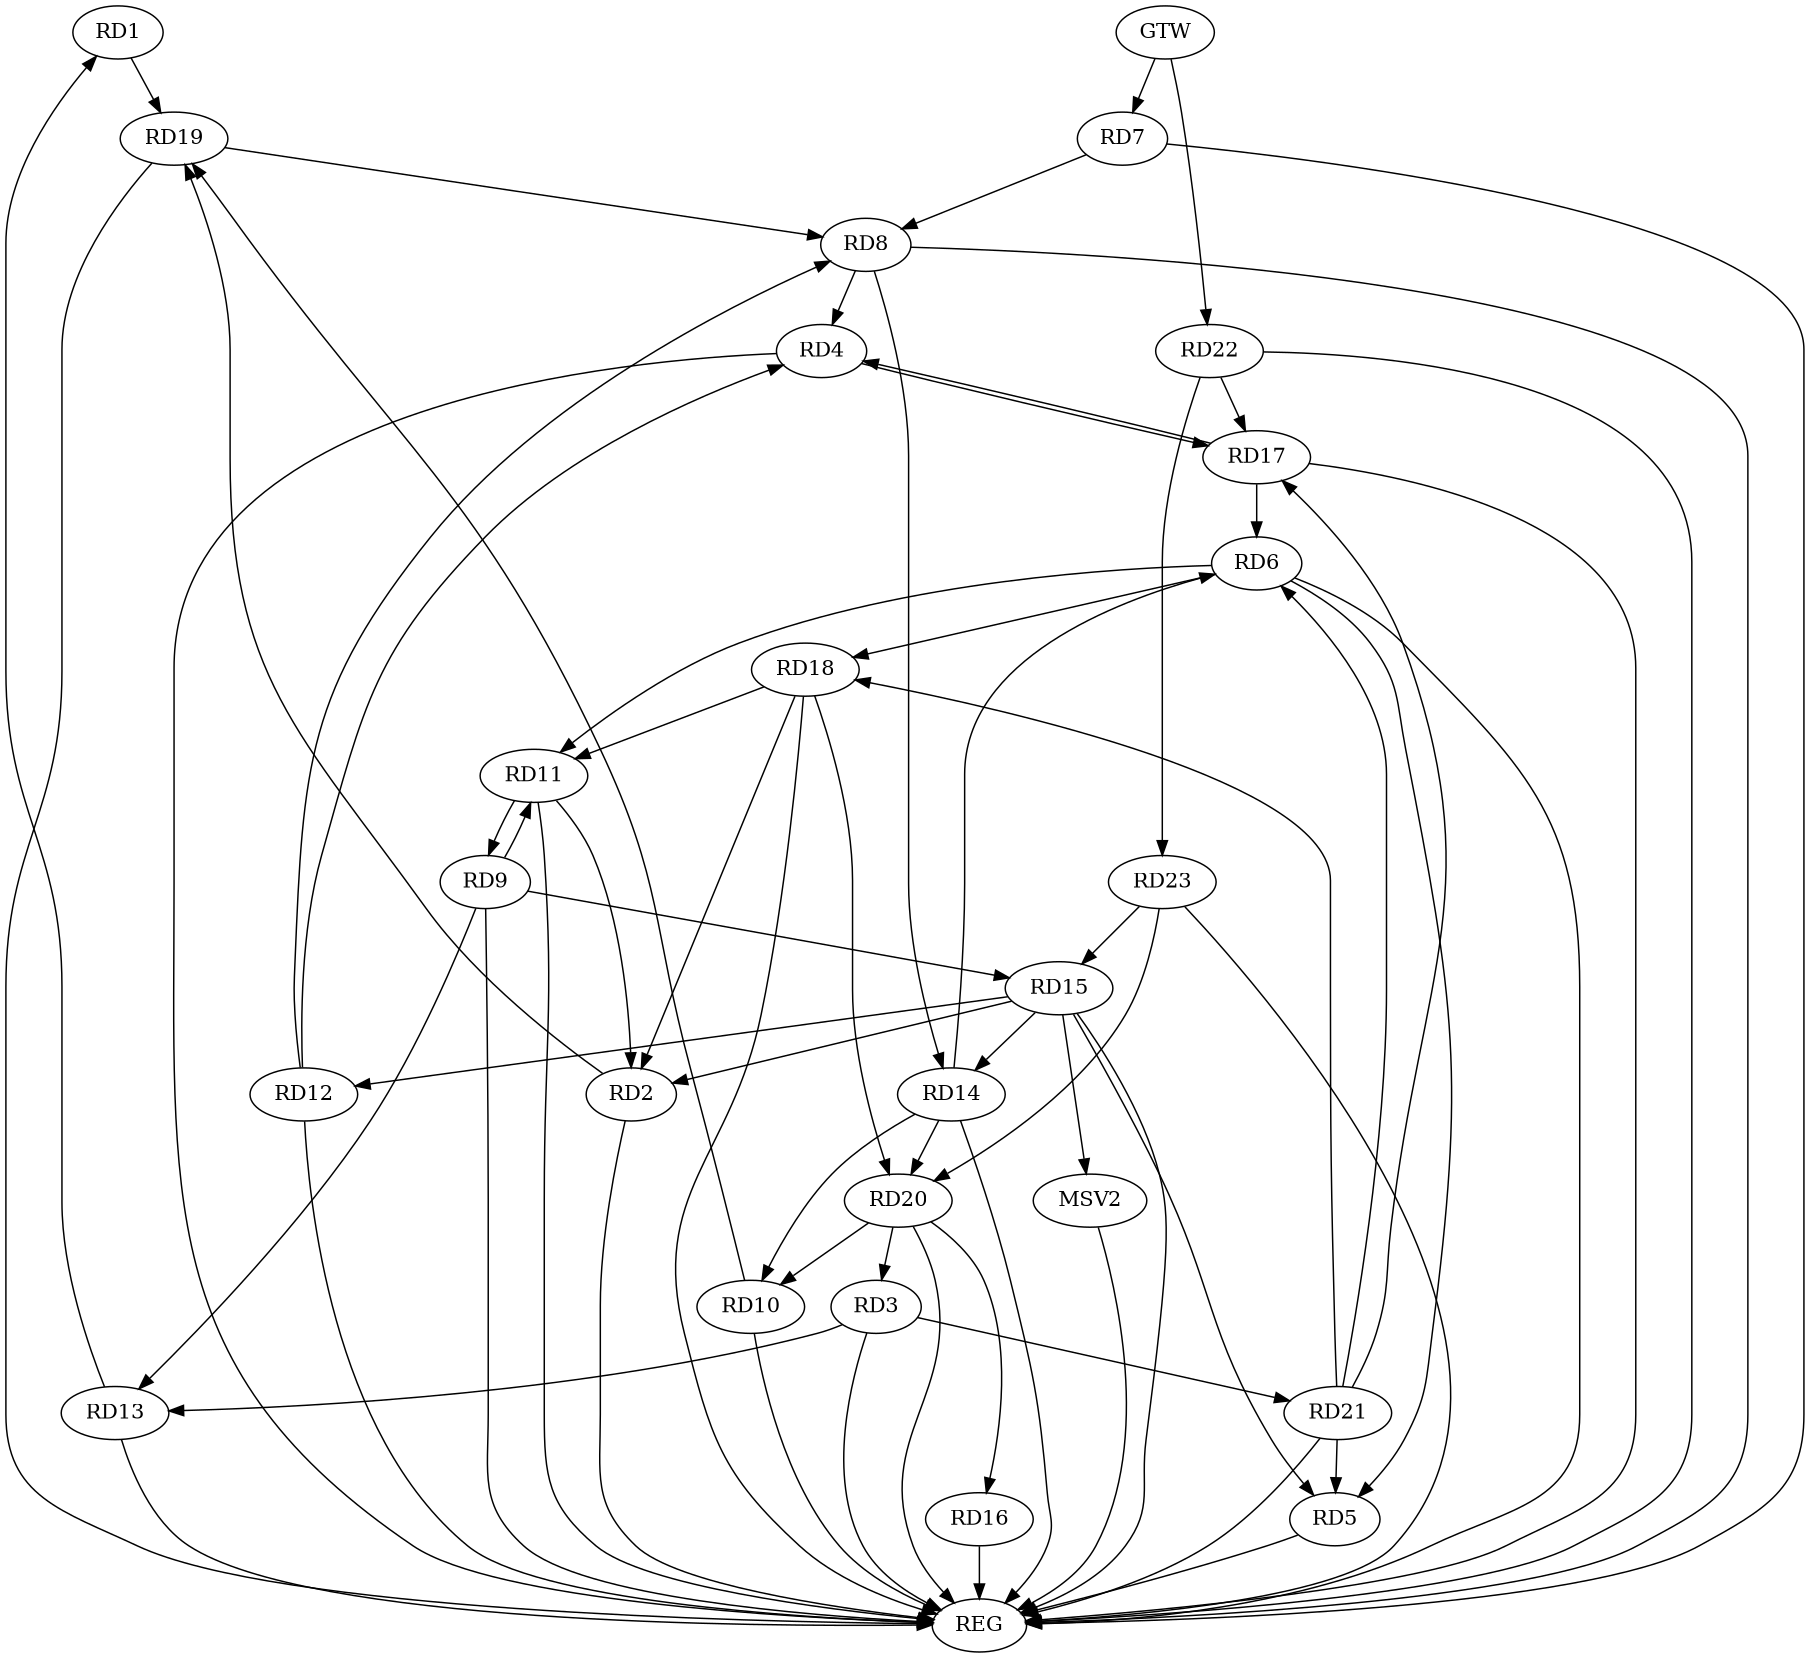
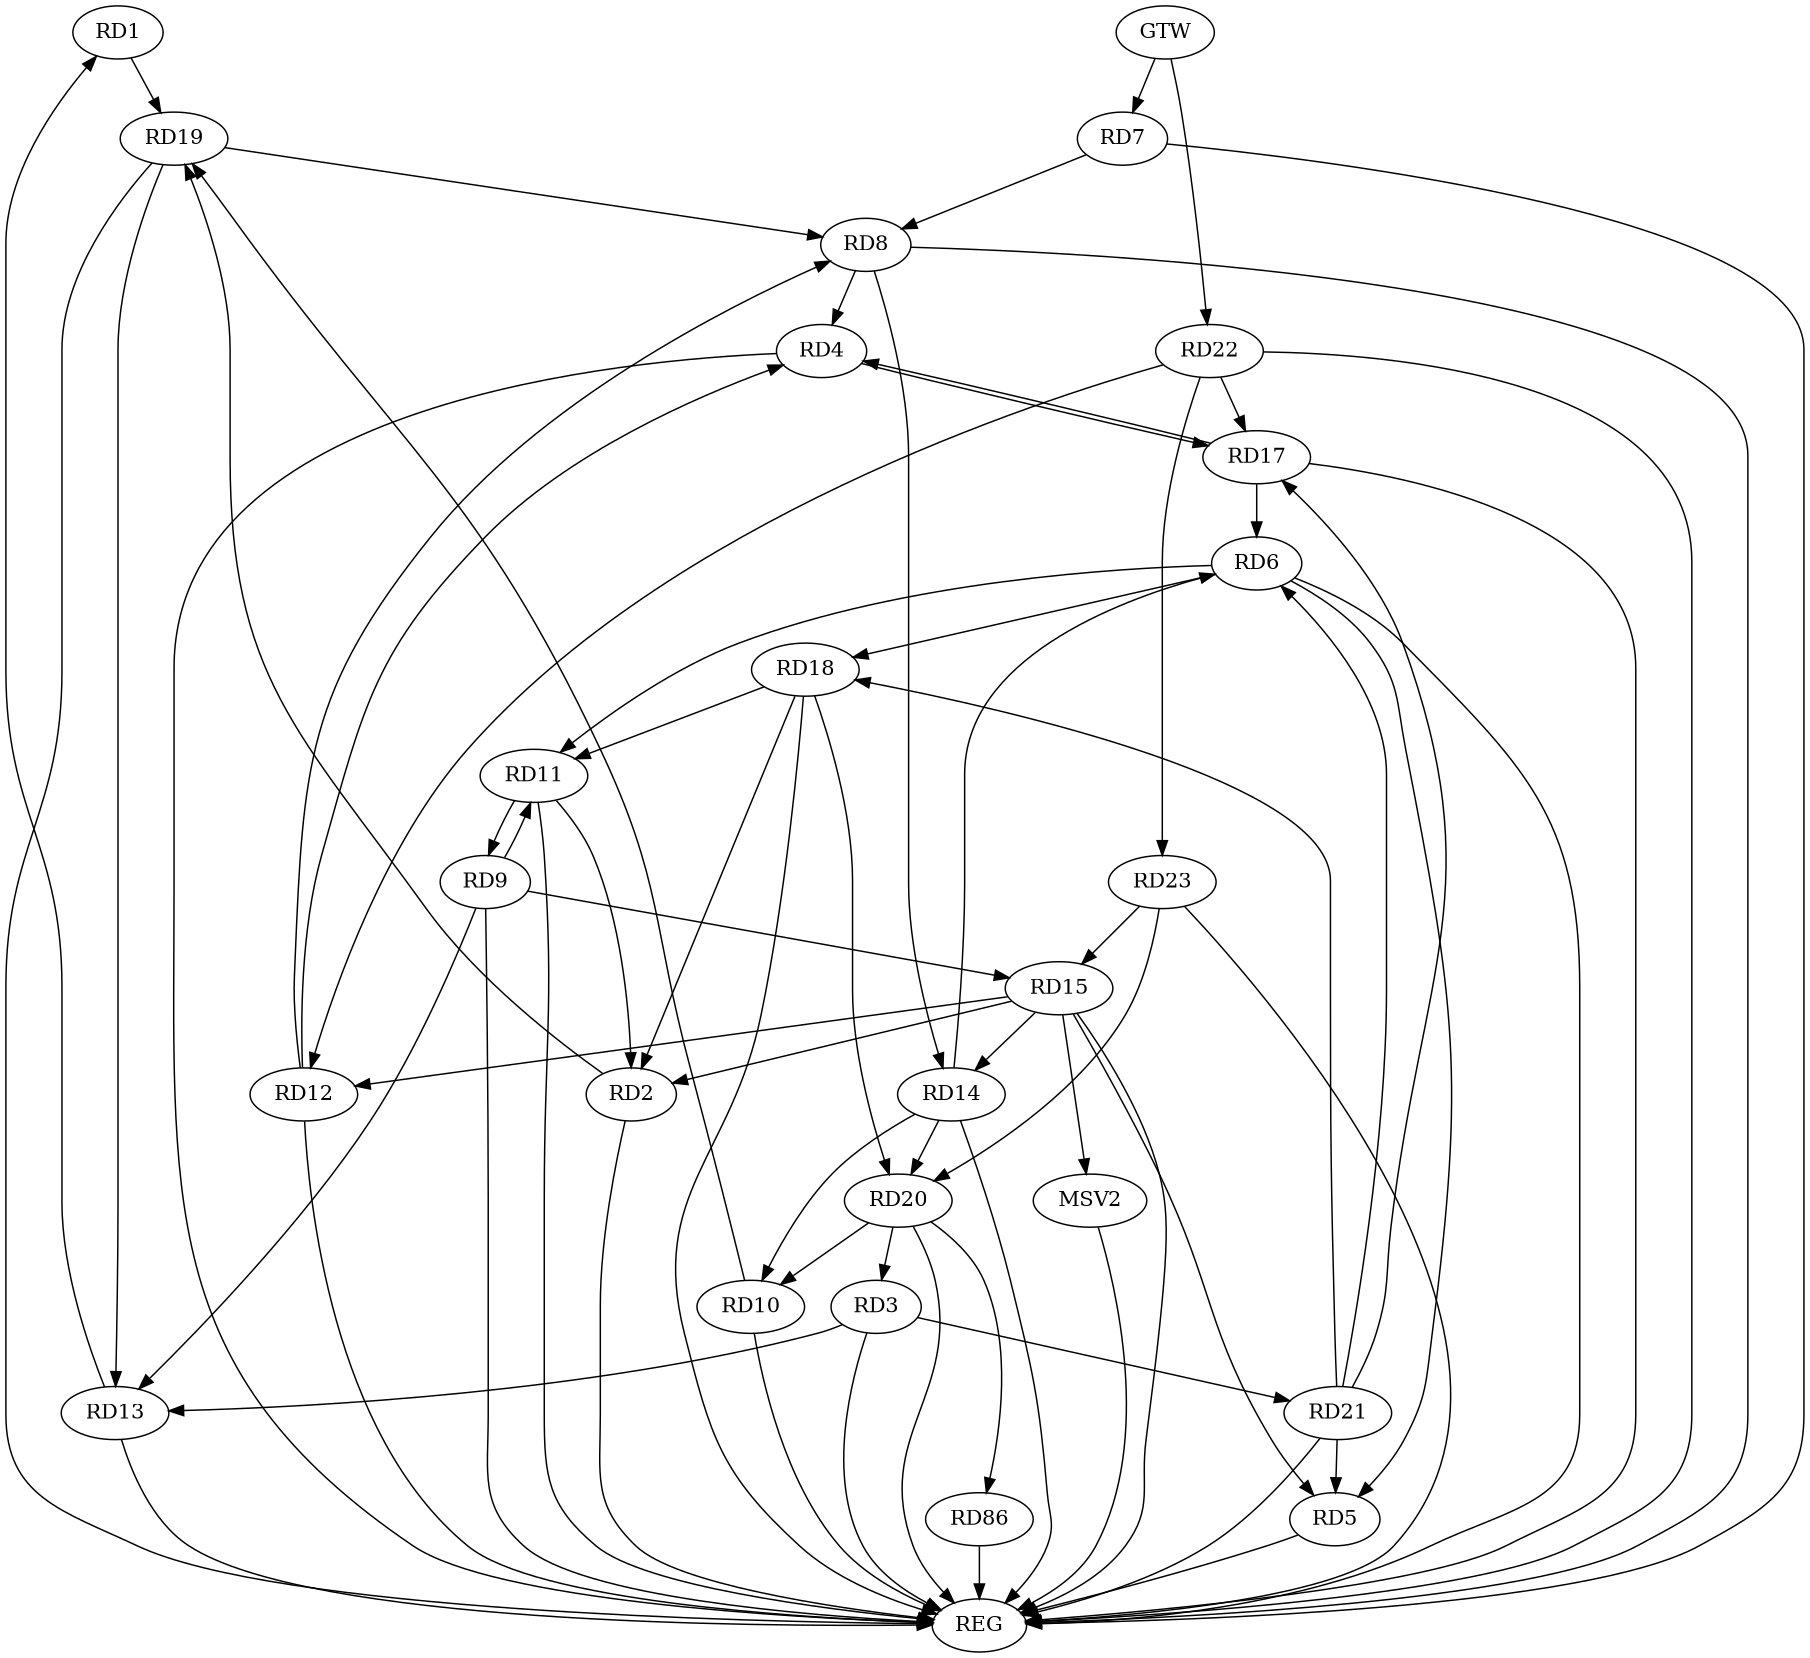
none -> (642, 599)
none -> (118, 765)
(979, 1519) -> (979, 1519)
